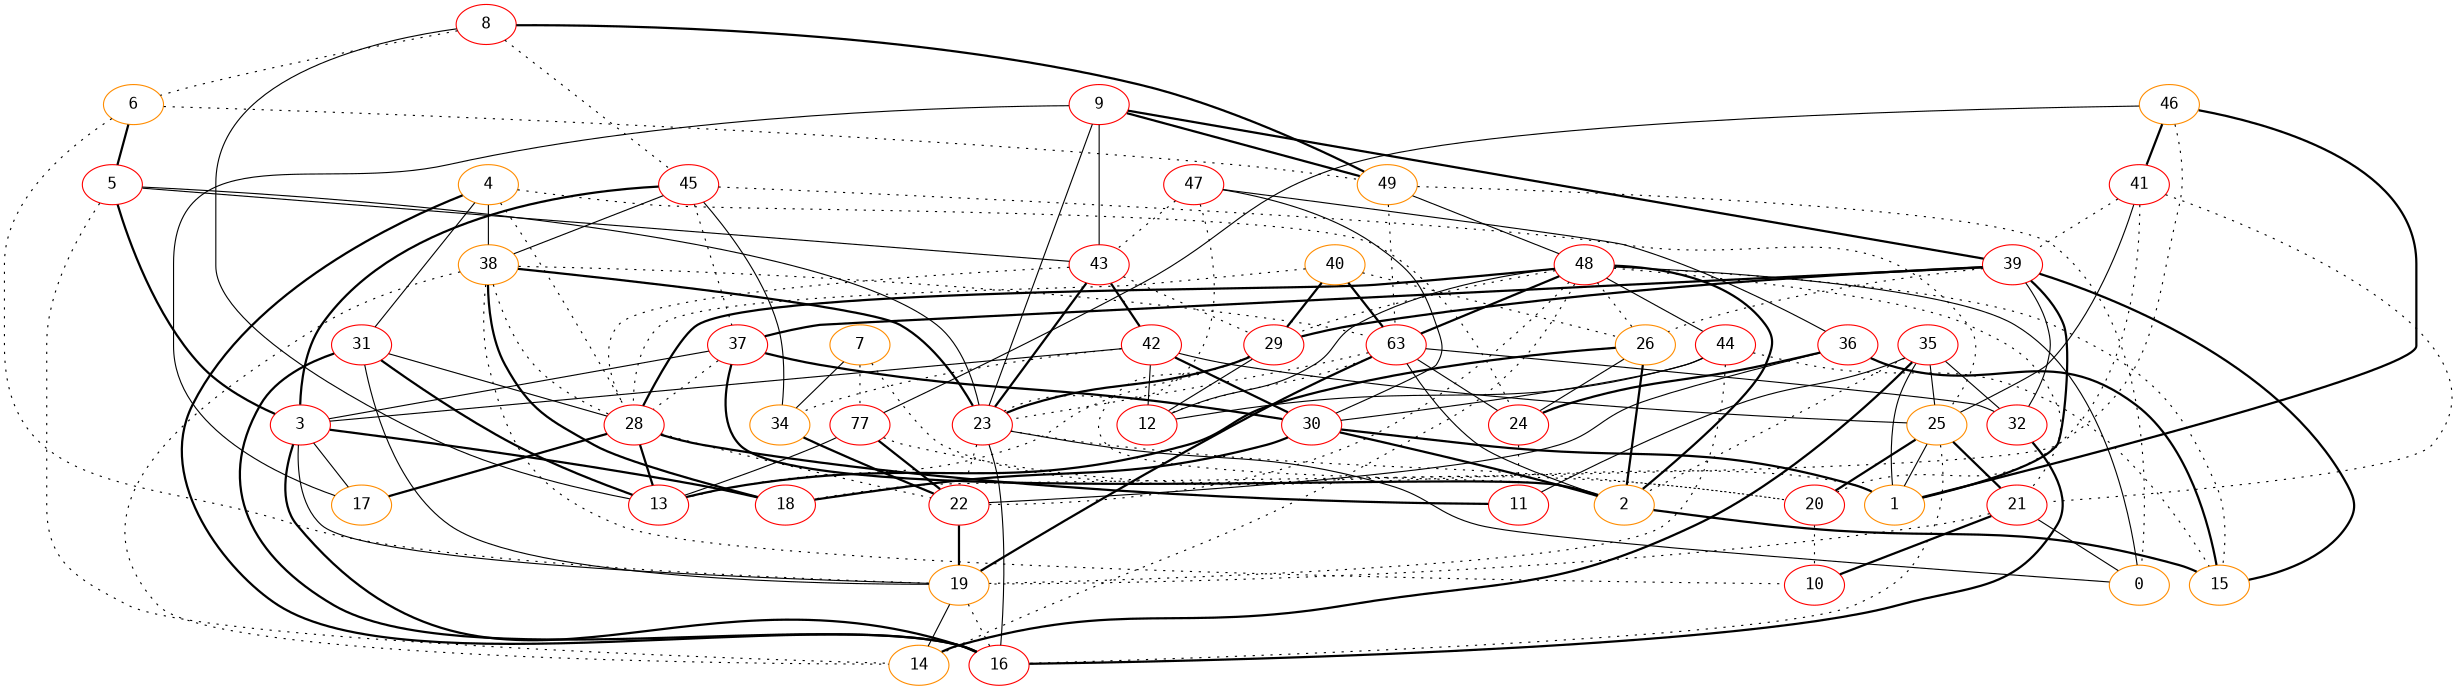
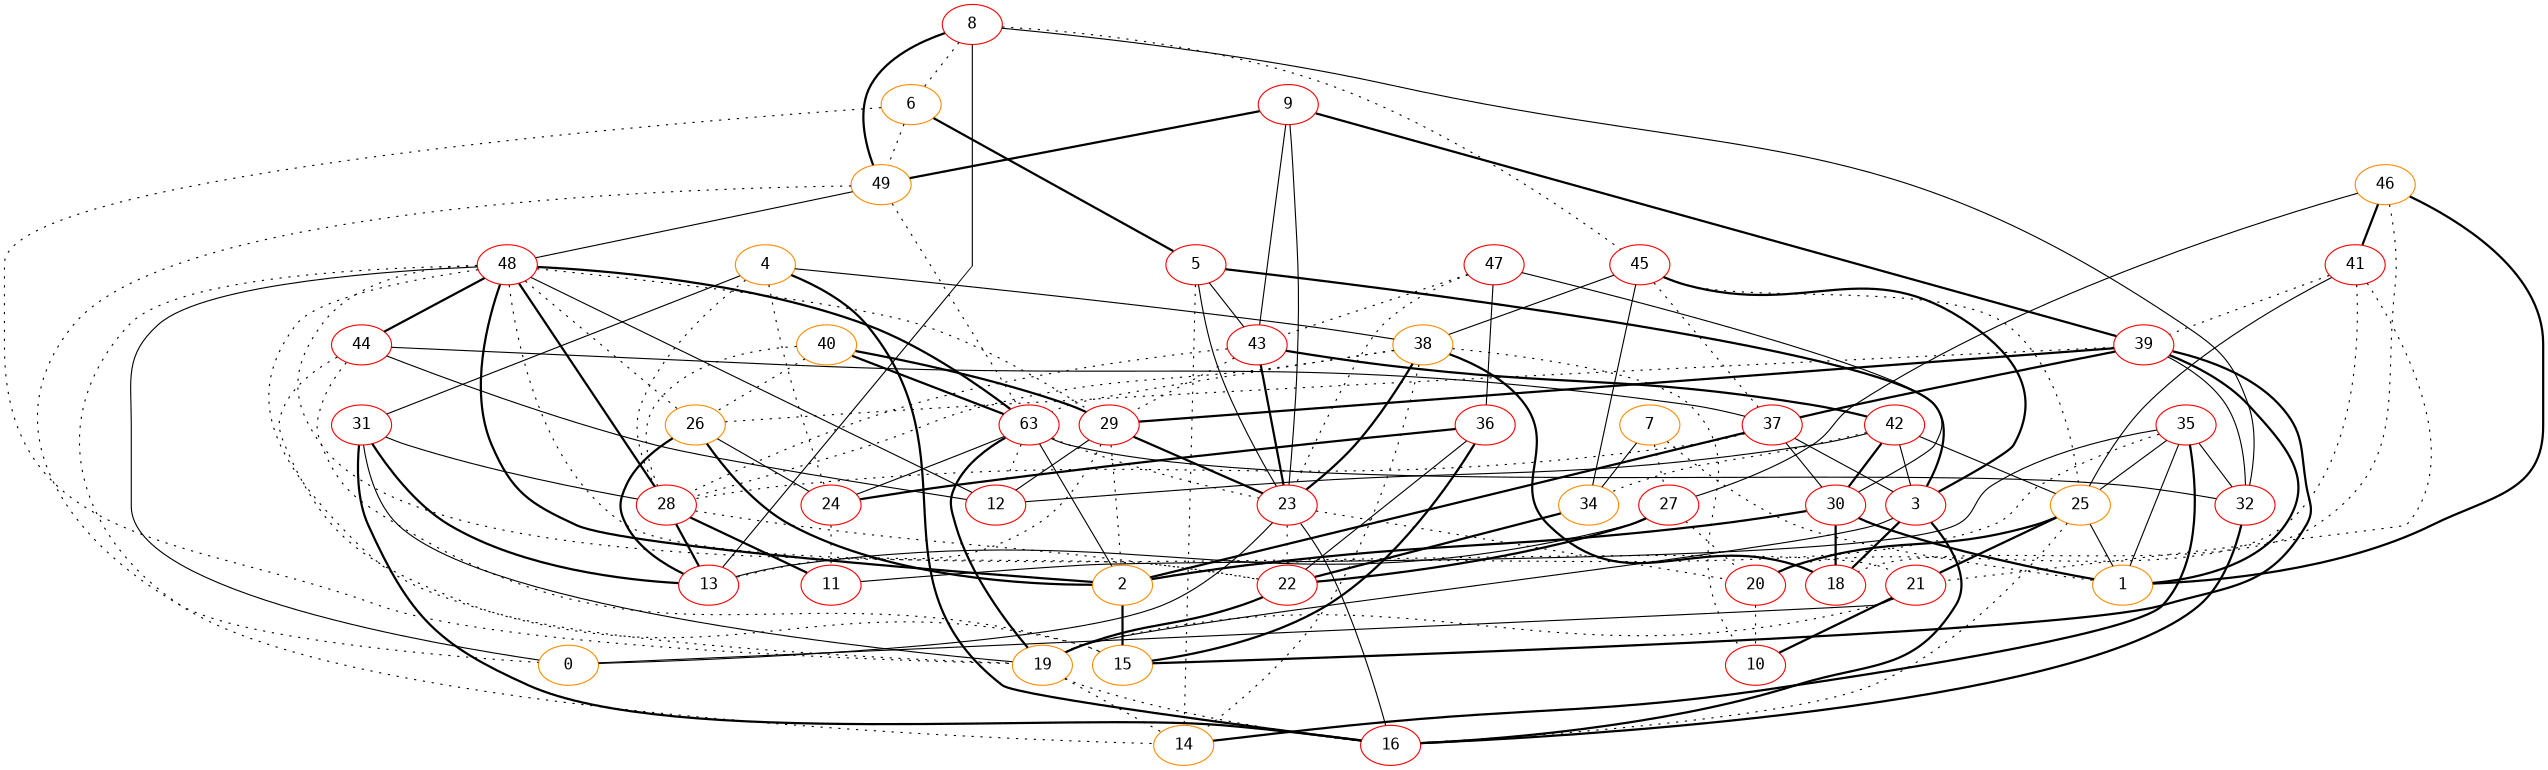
none -> (1702, 139)
(1655, 305) -> (434, 305)
(1023, 389) -> (1804, 465)
(1450, 406) -> (1137, 371)
(860, 425) -> (1669, 505)
(362, 505) -> none
(939, 625) -> (1098, 697)
